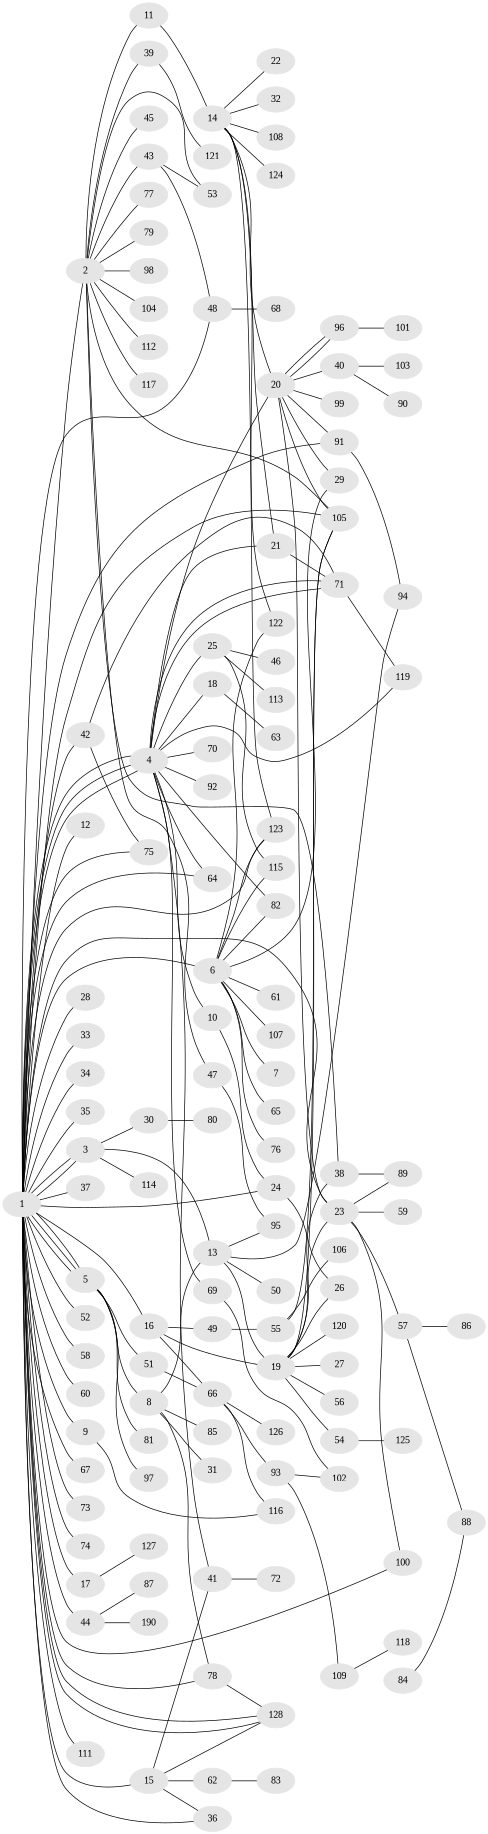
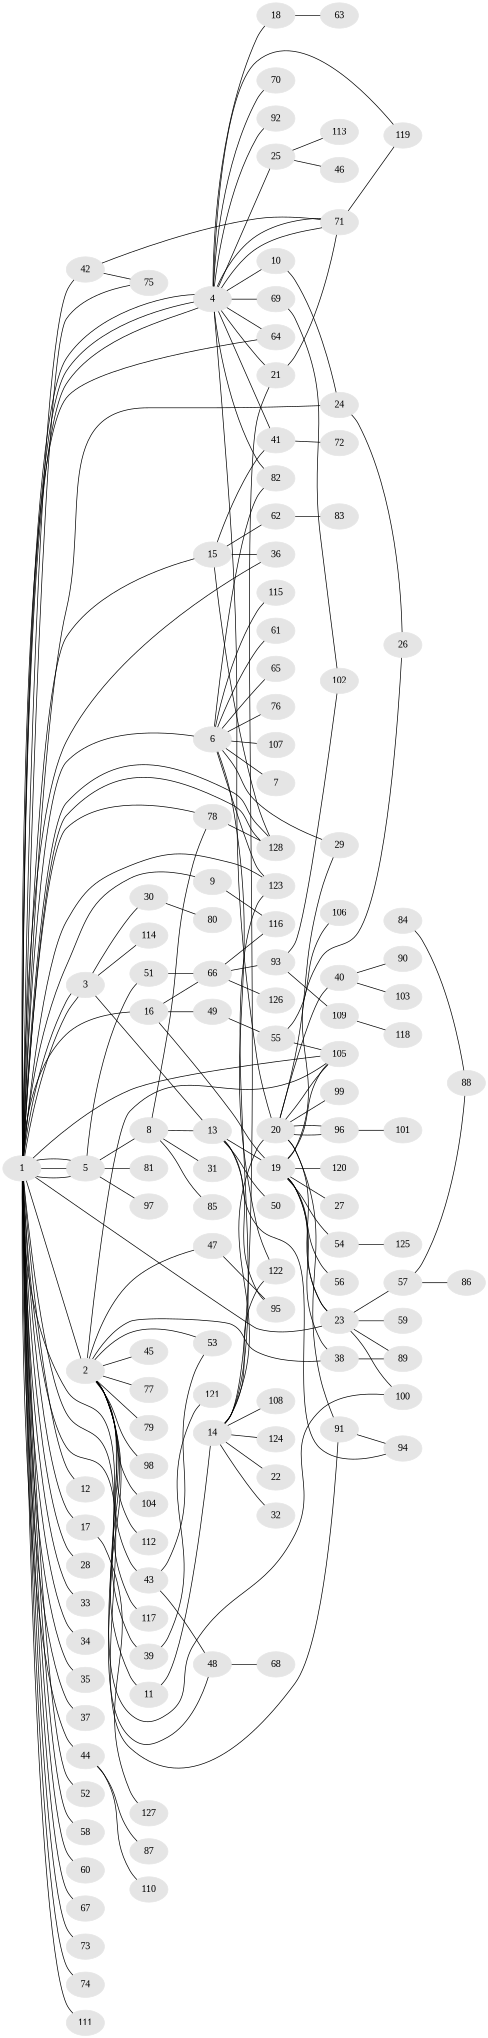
(244, 757) -> none
(149, 1623) -> (149, 1889)
